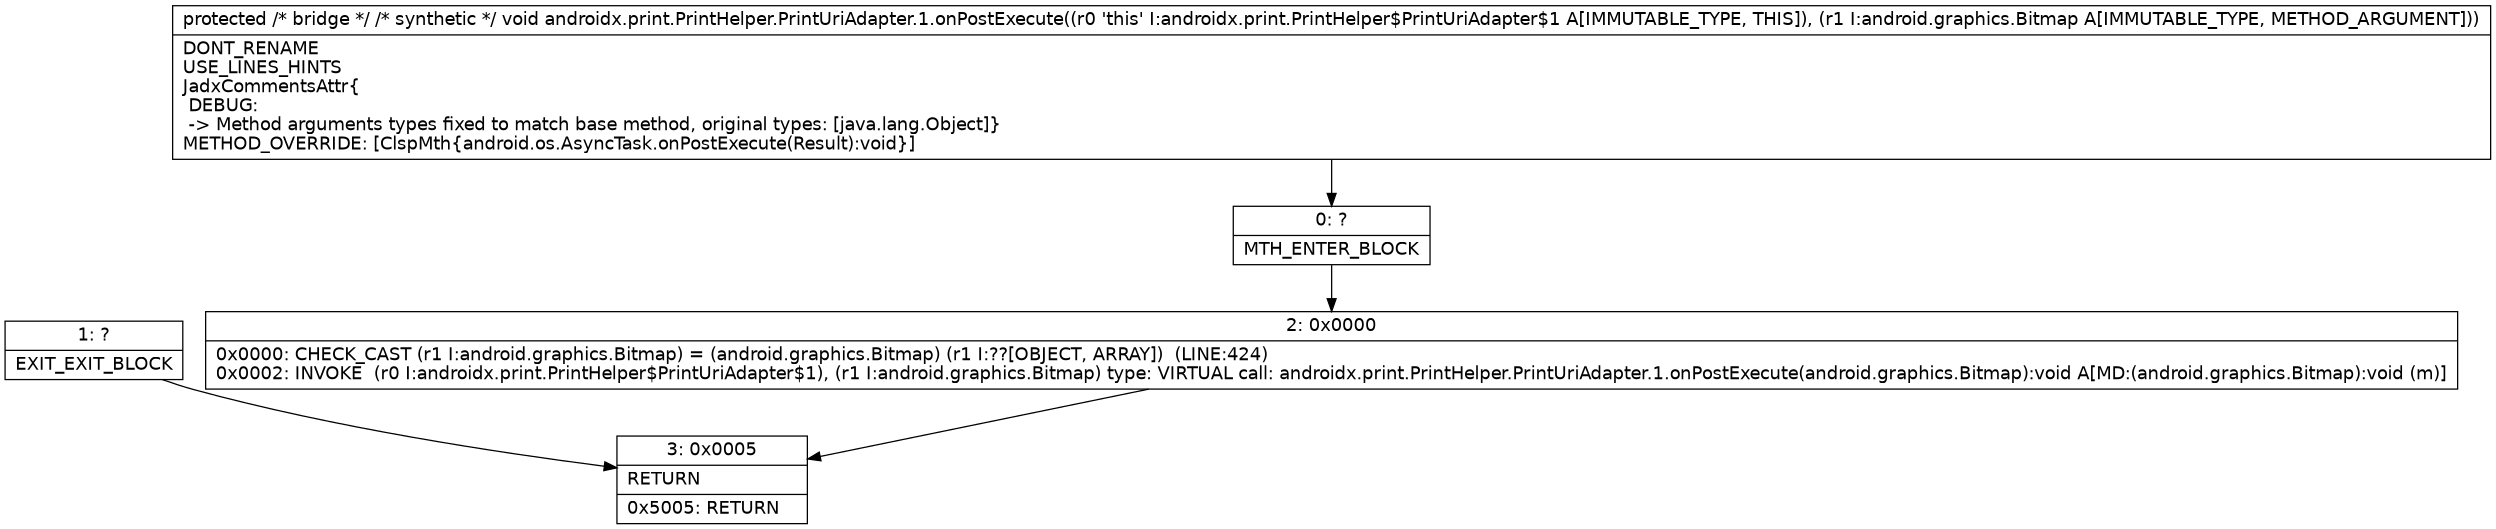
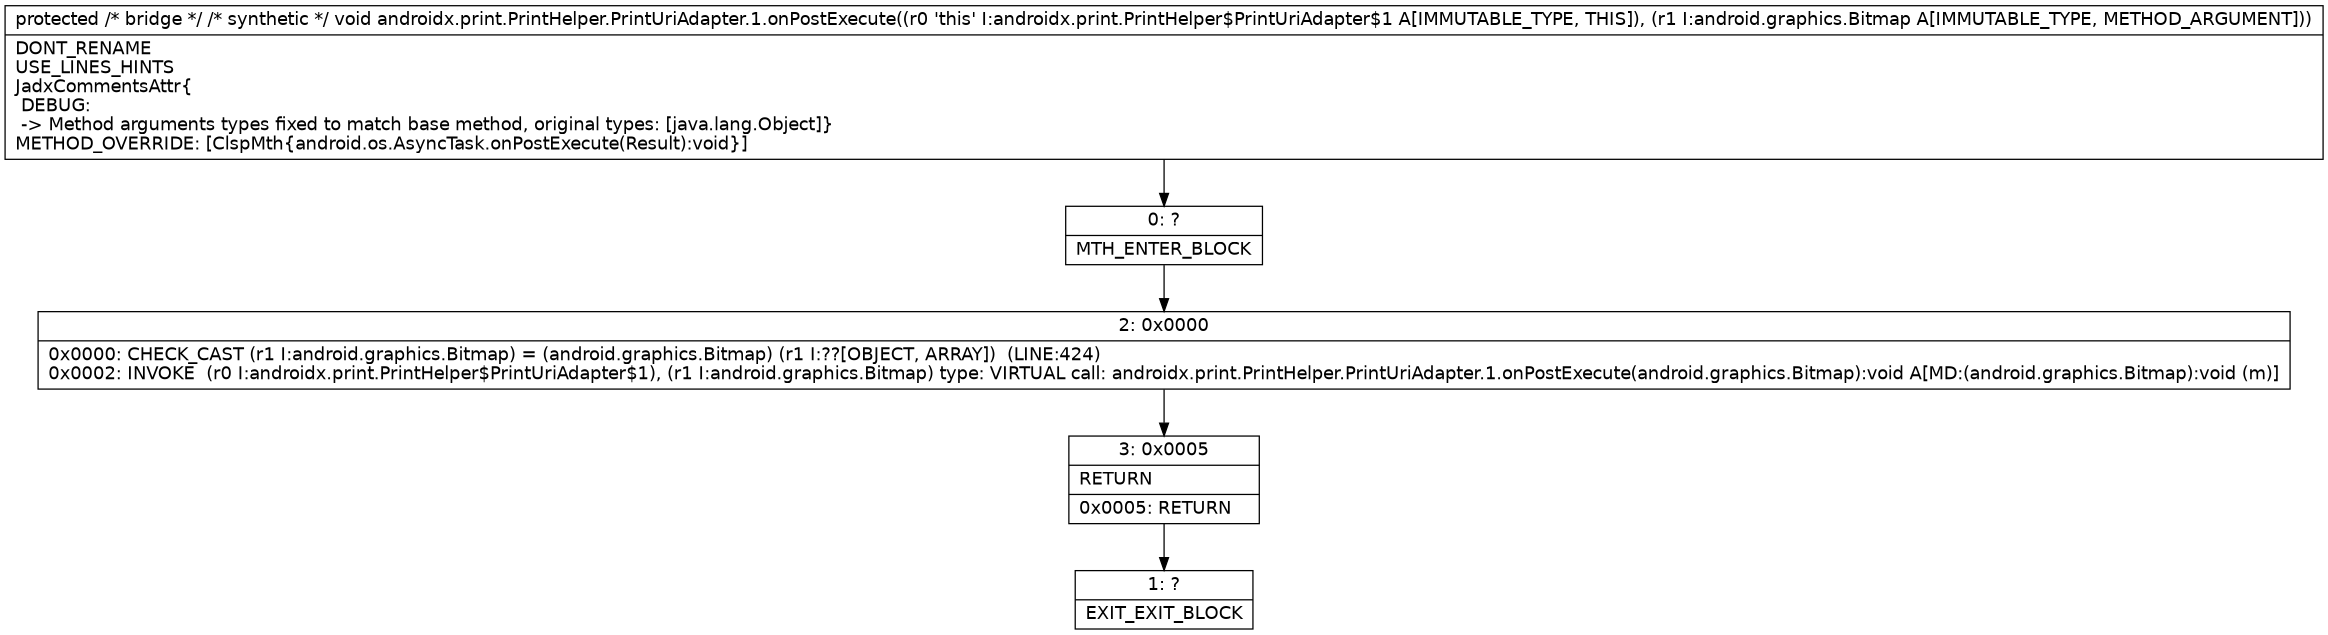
(381, 432) -> (1164, 541)
(712, 508) -> (1164, 508)
